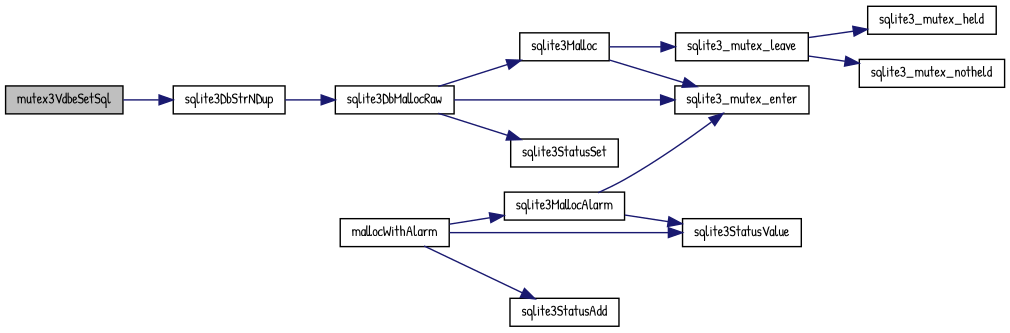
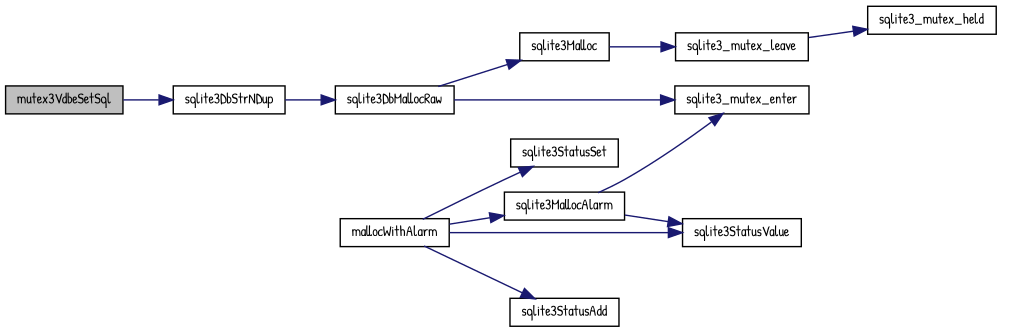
(646, 71) -> none
(932, 73) -> none
(473, 124) -> (471, 195)
